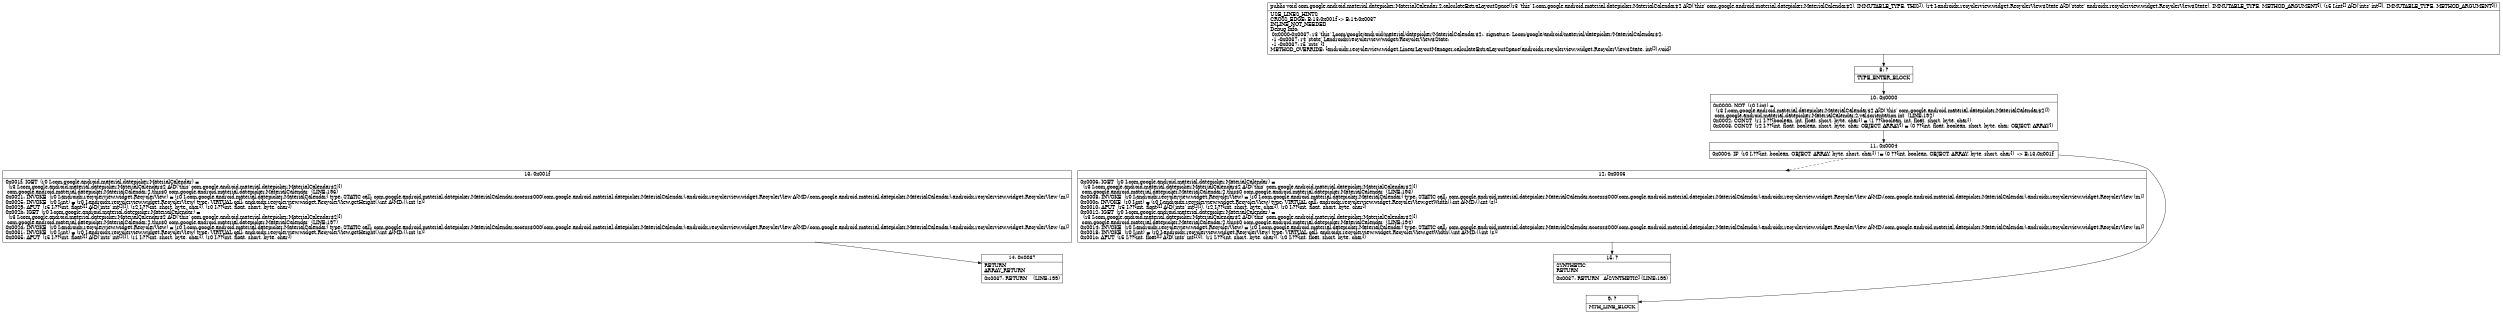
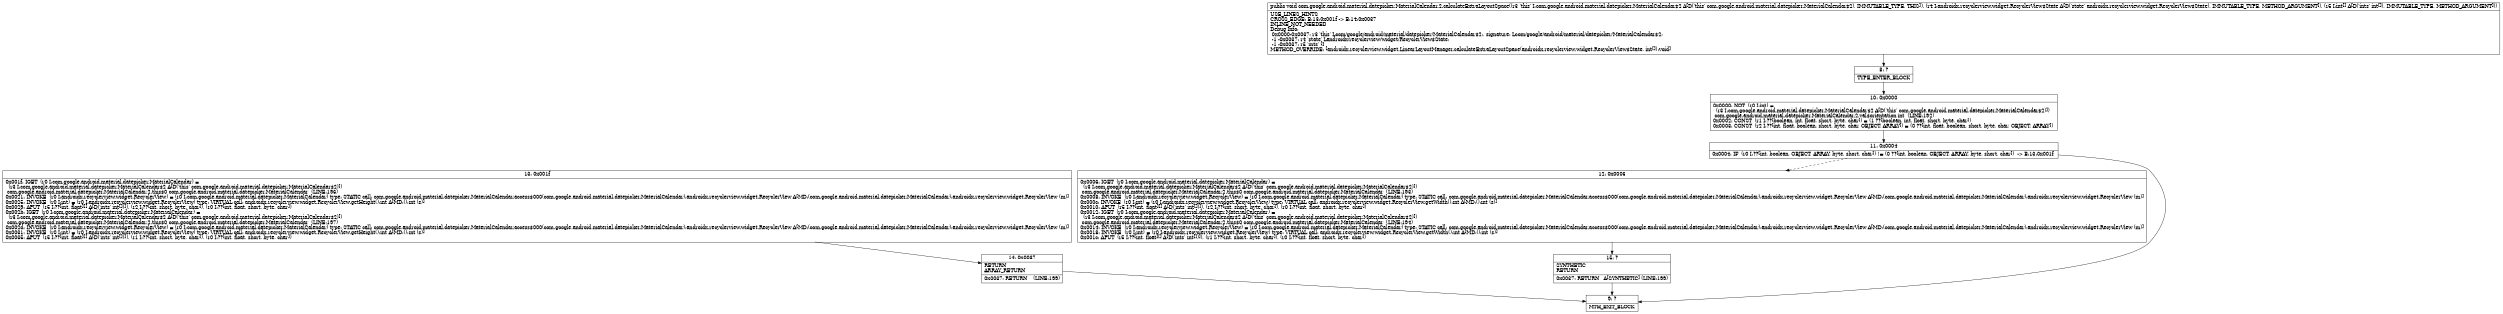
none -> (1323, 286)
none -> (1612, 287)
(1612, 307) -> (1612, 307)
